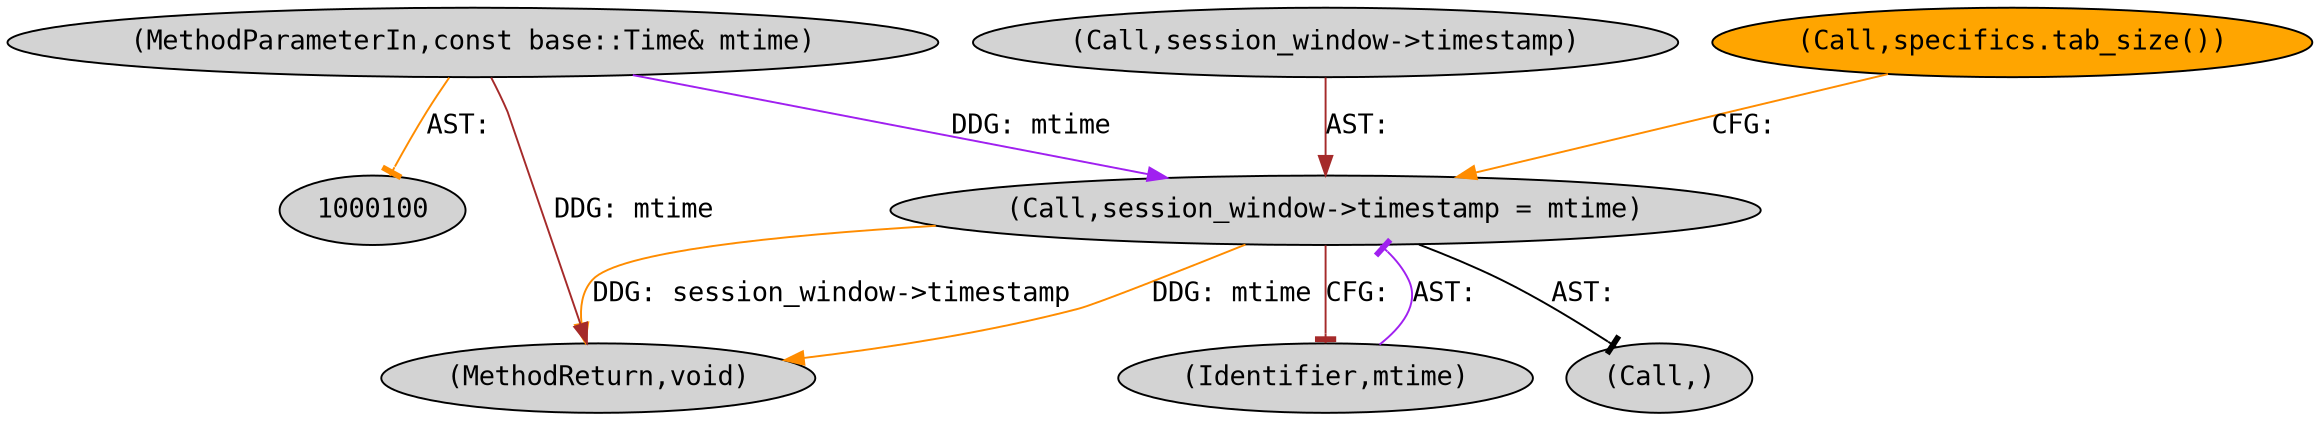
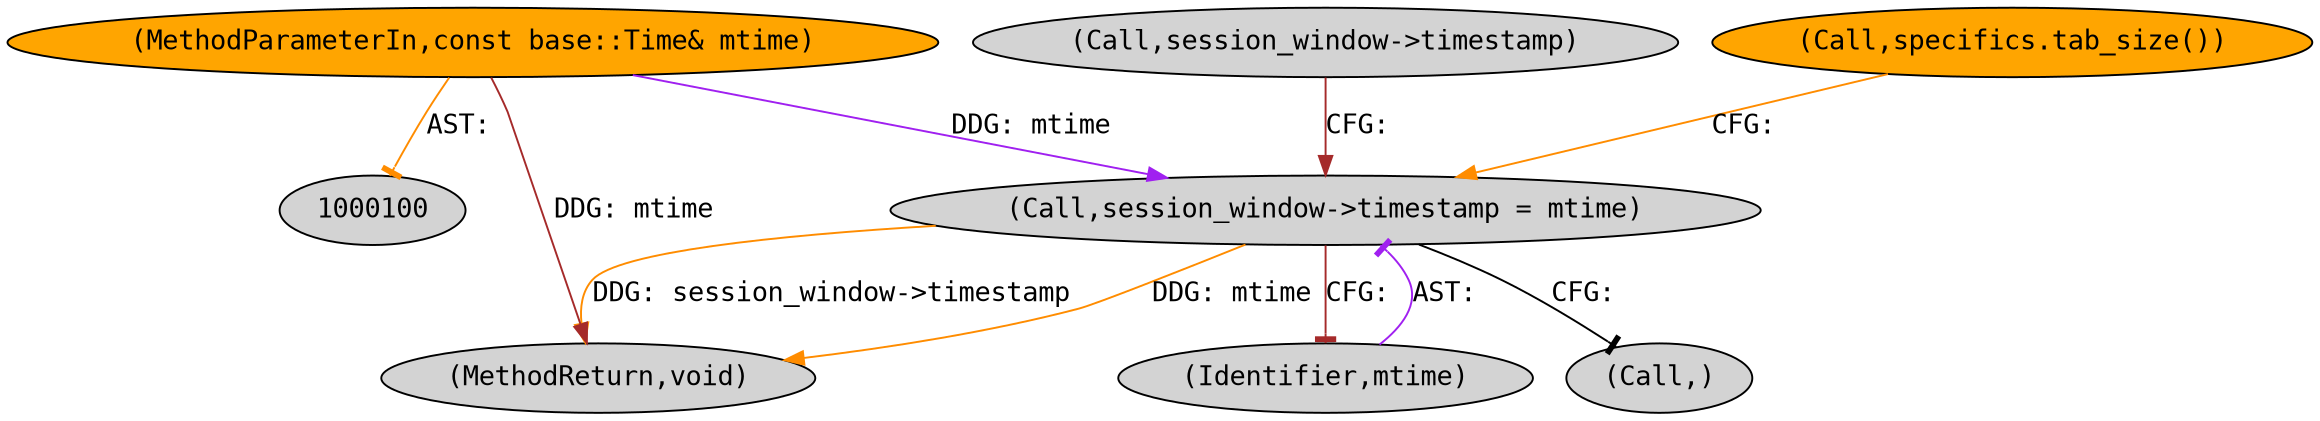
(473, 42) -> (473, 42)
(1366, 126) -> (1366, 126)
(1592, 294) -> (1592, 294)
